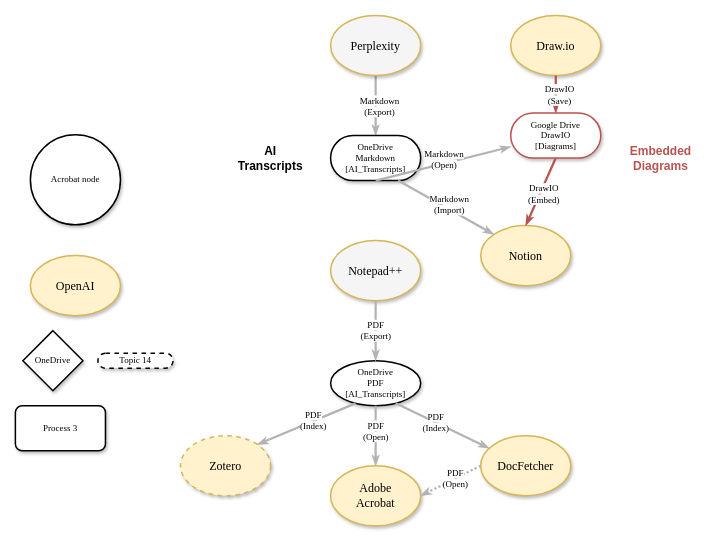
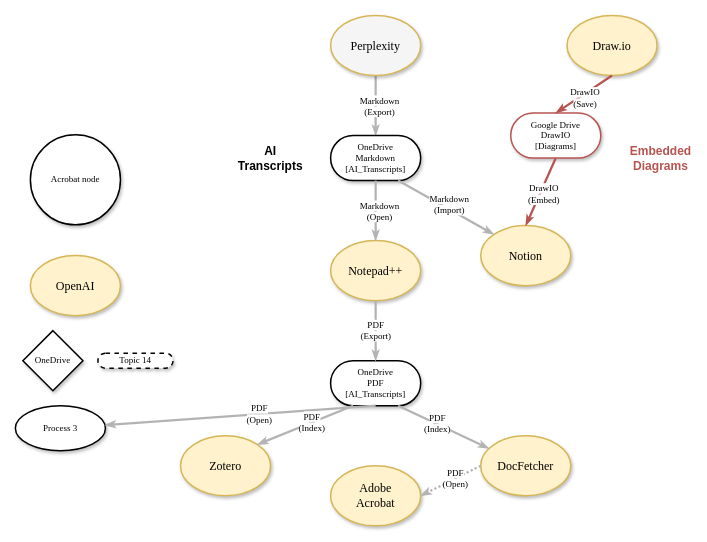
(555, 45) -> (612, 45)
(442, 164) -> (375, 212)
(375, 270) -> (375, 270)
(375, 383) -> (375, 383)
(60, 428) -> (60, 428)
(375, 430) -> (363, 406)
(225, 465) -> (225, 465)
